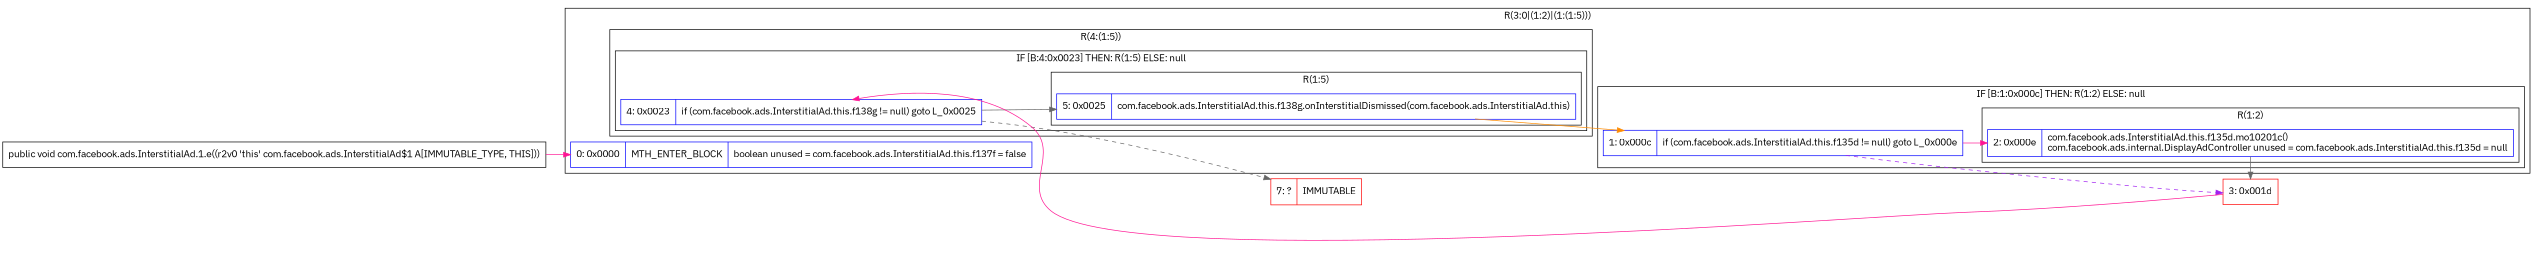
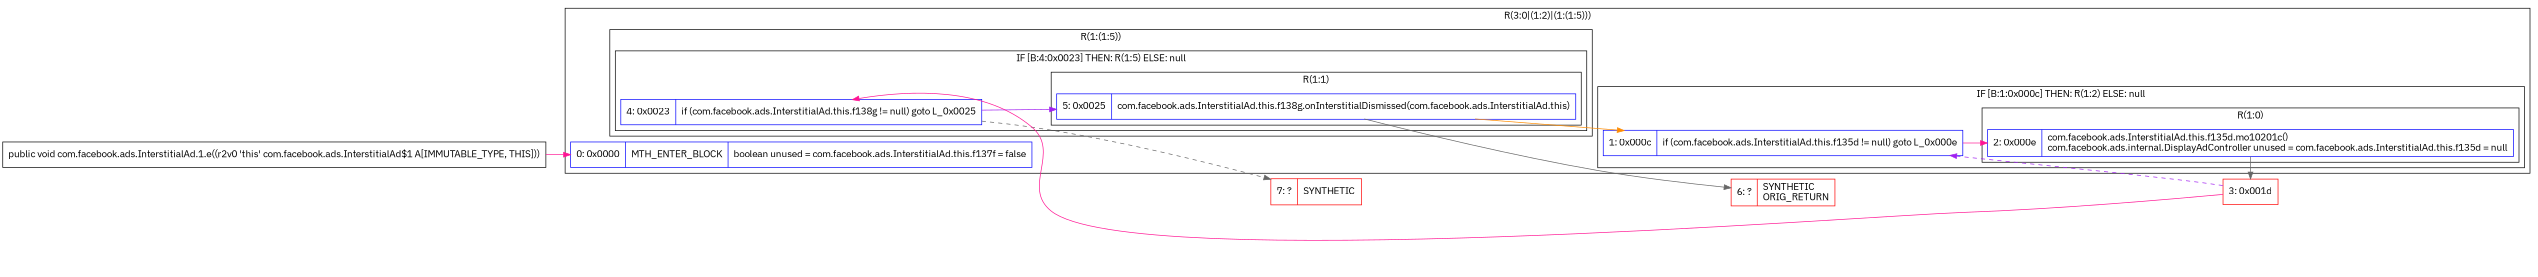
(1101, 37) -> (1101, 37)
(1316, 80) -> (1316, 80)
(1016, 110) -> (1016, 110)
(2251, 116) -> (2251, 116)
(2049, 178) -> (2090, 170)
(1329, 191) -> (1329, 191)
none -> (1783, 192)
